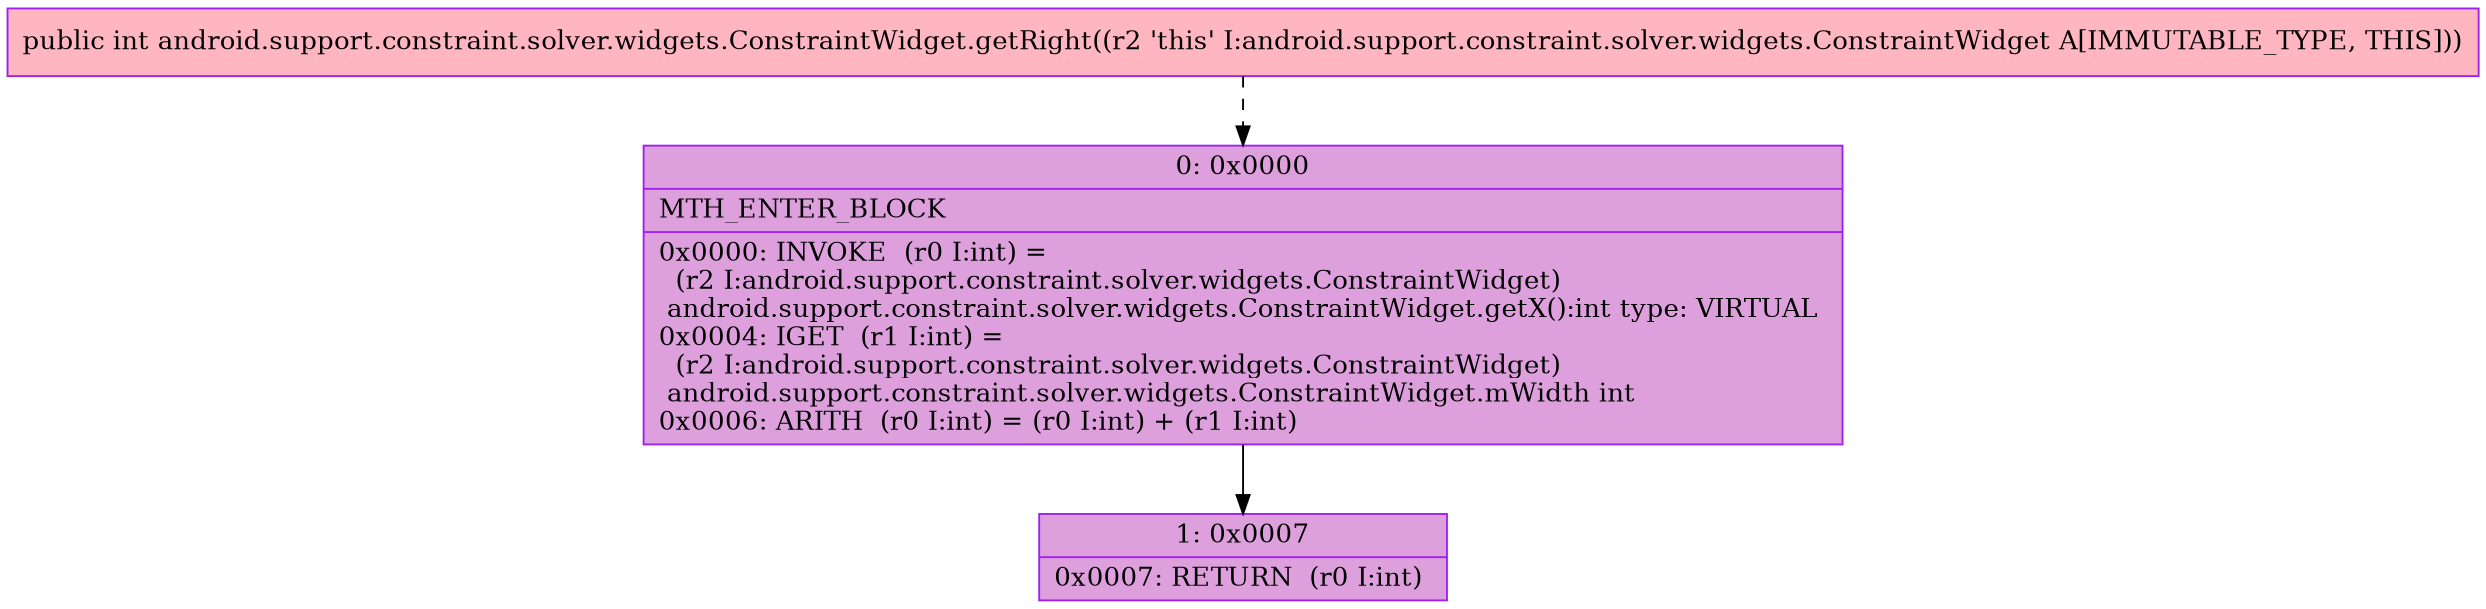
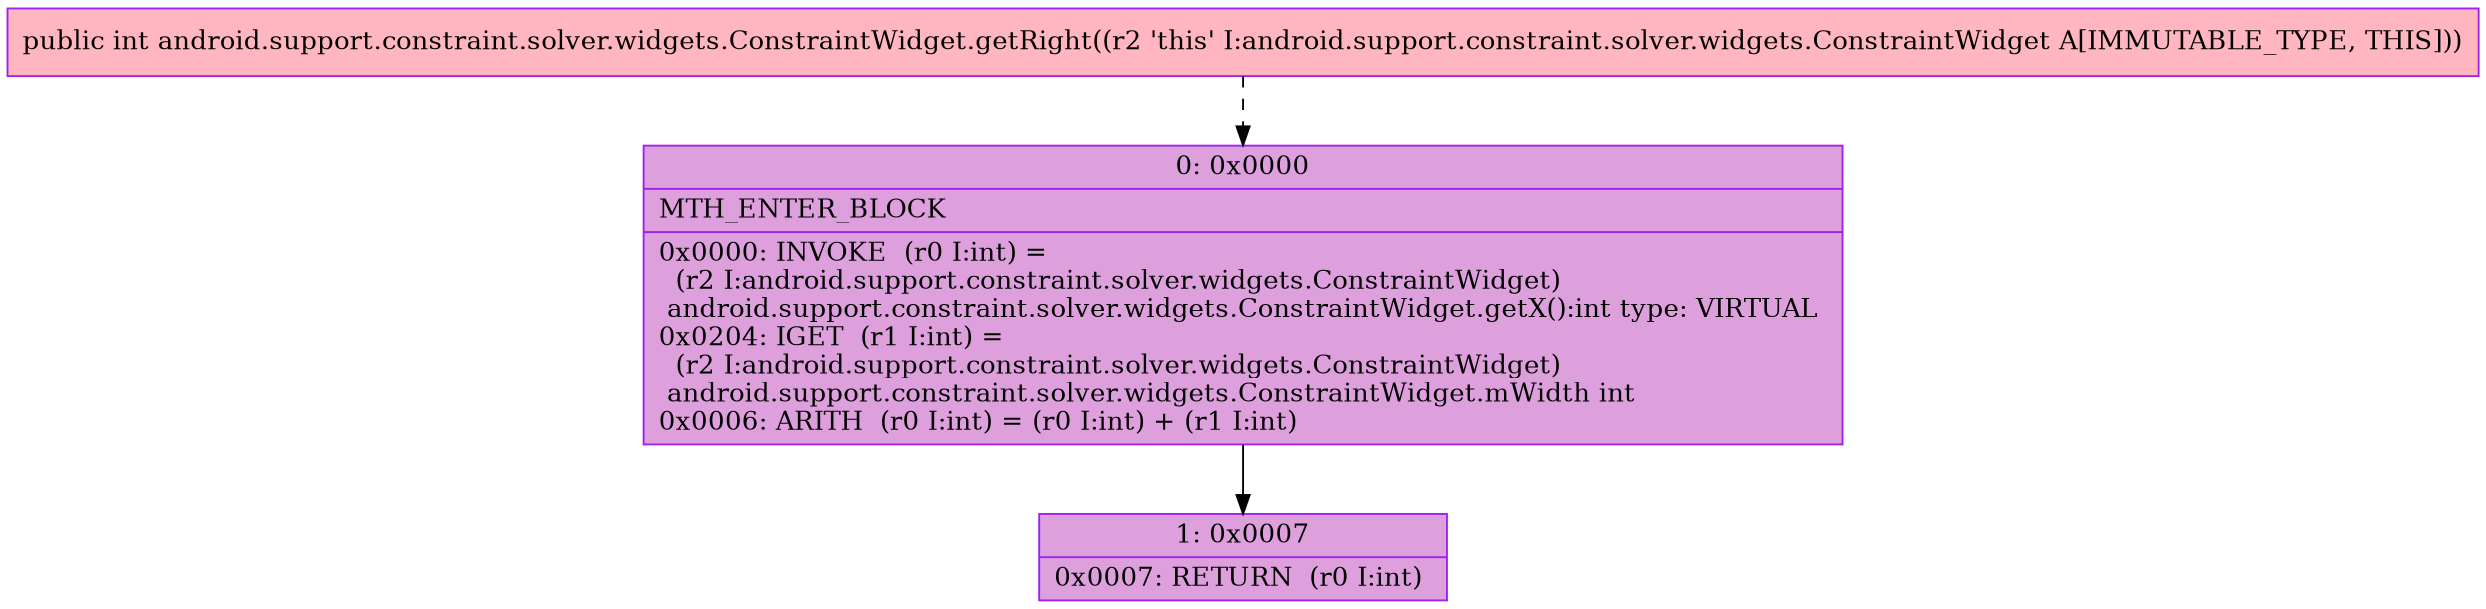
(836, 337) -> (836, 337)
